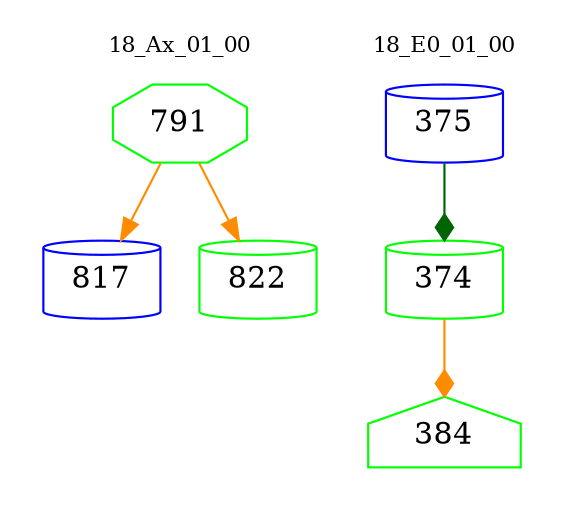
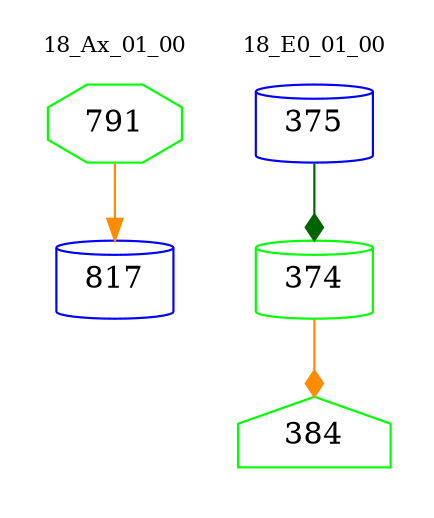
(258, 280) -> none
